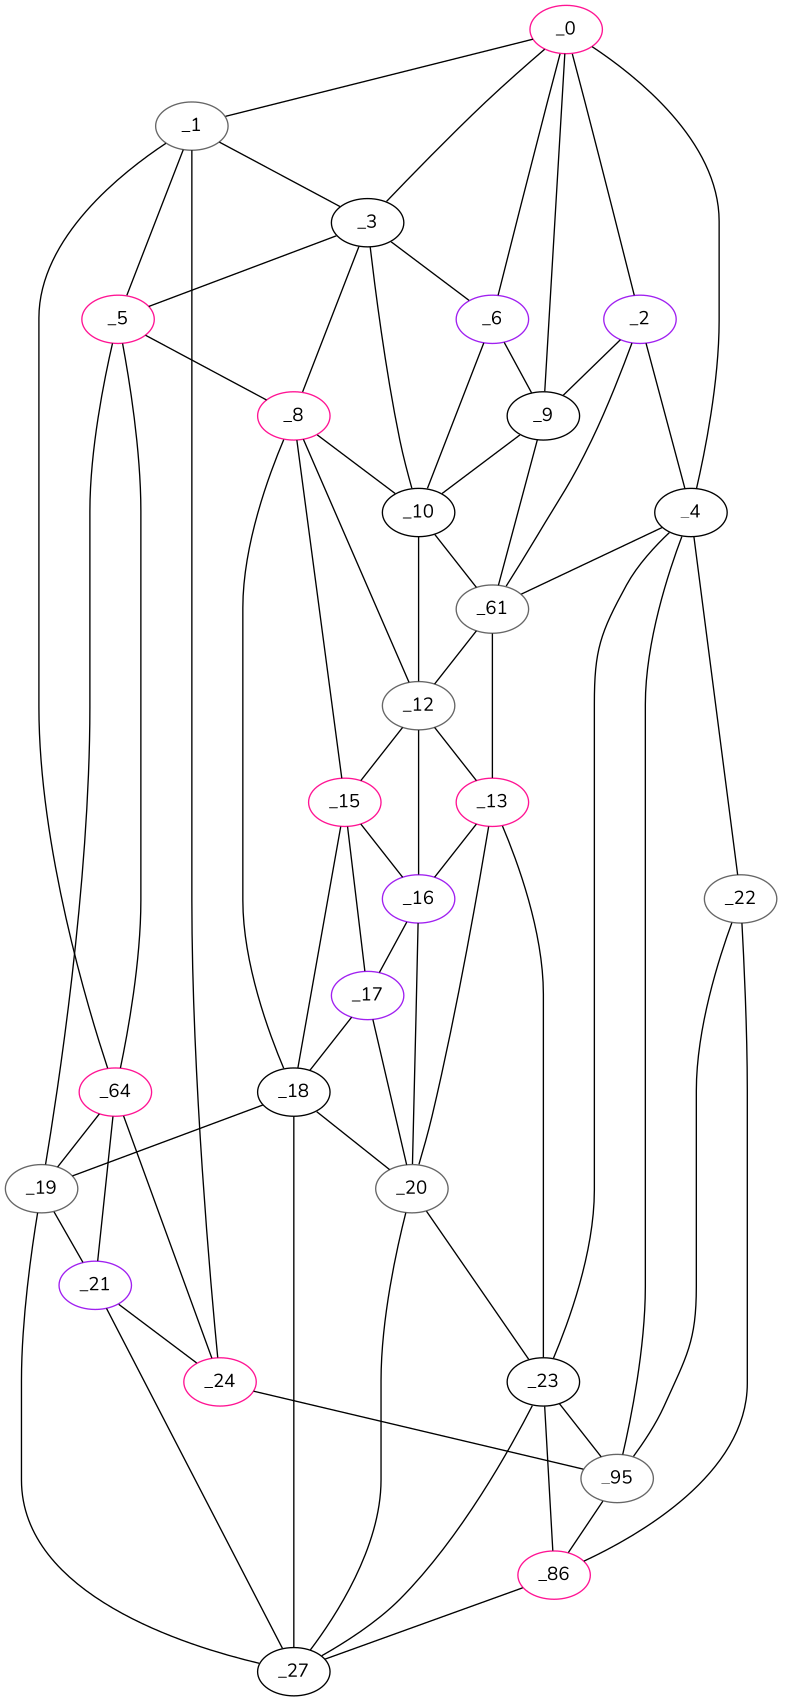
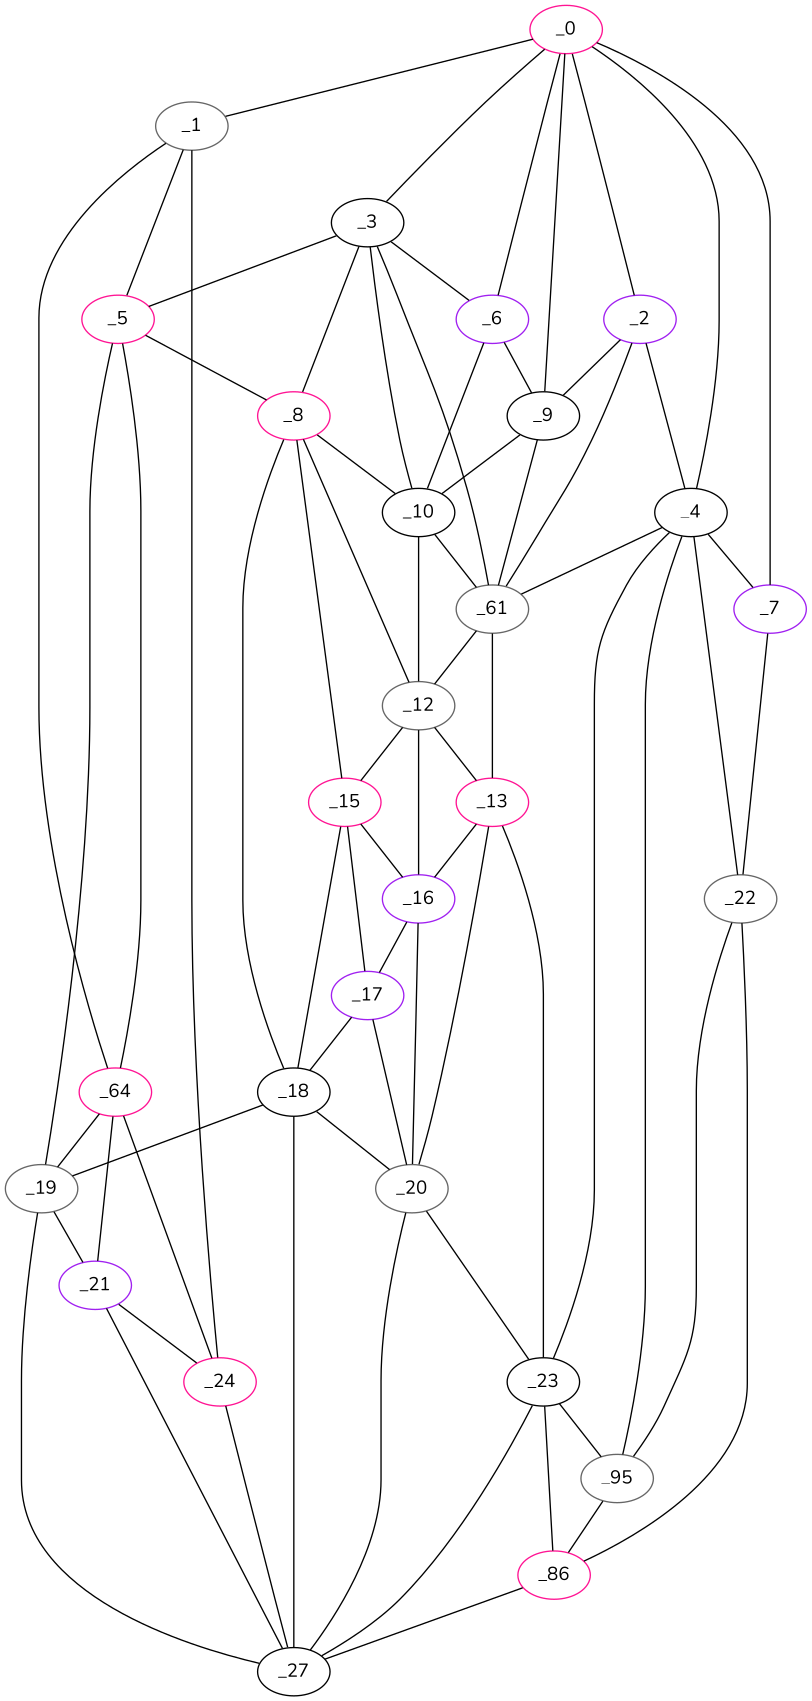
(280, 174) -> (443, 412)
none -> (770, 609)
(418, 1430) -> (256, 1527)
